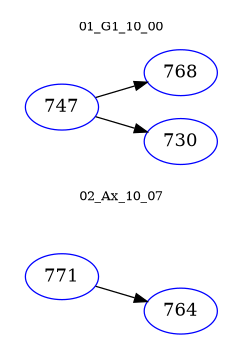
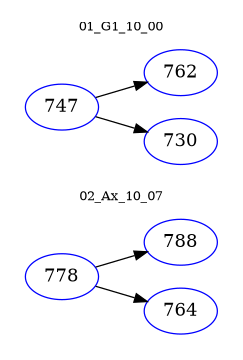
(181, 73) -> (181, 73)
none -> (181, 242)
(62, 277) -> (62, 277)
